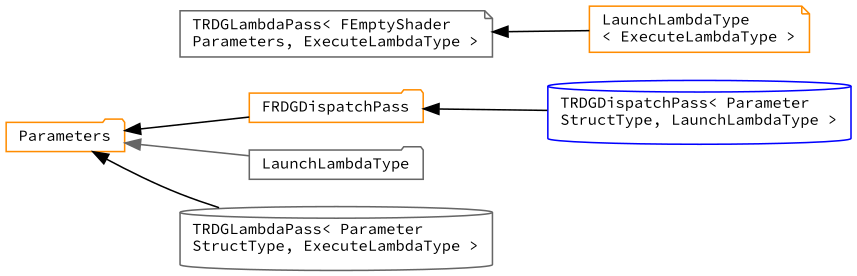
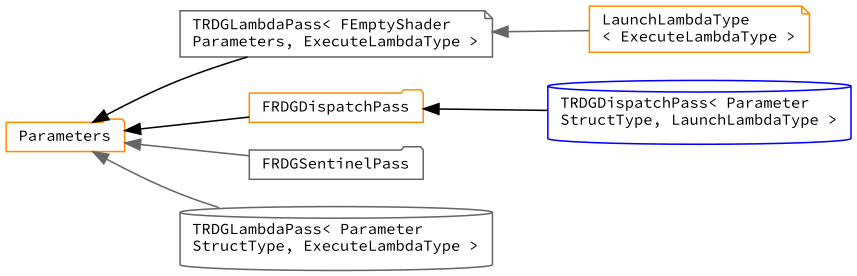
(549, 31) -> (549, 31)
none -> (175, 82)
(336, 165) -> (336, 165)
(162, 186) -> (162, 186)
